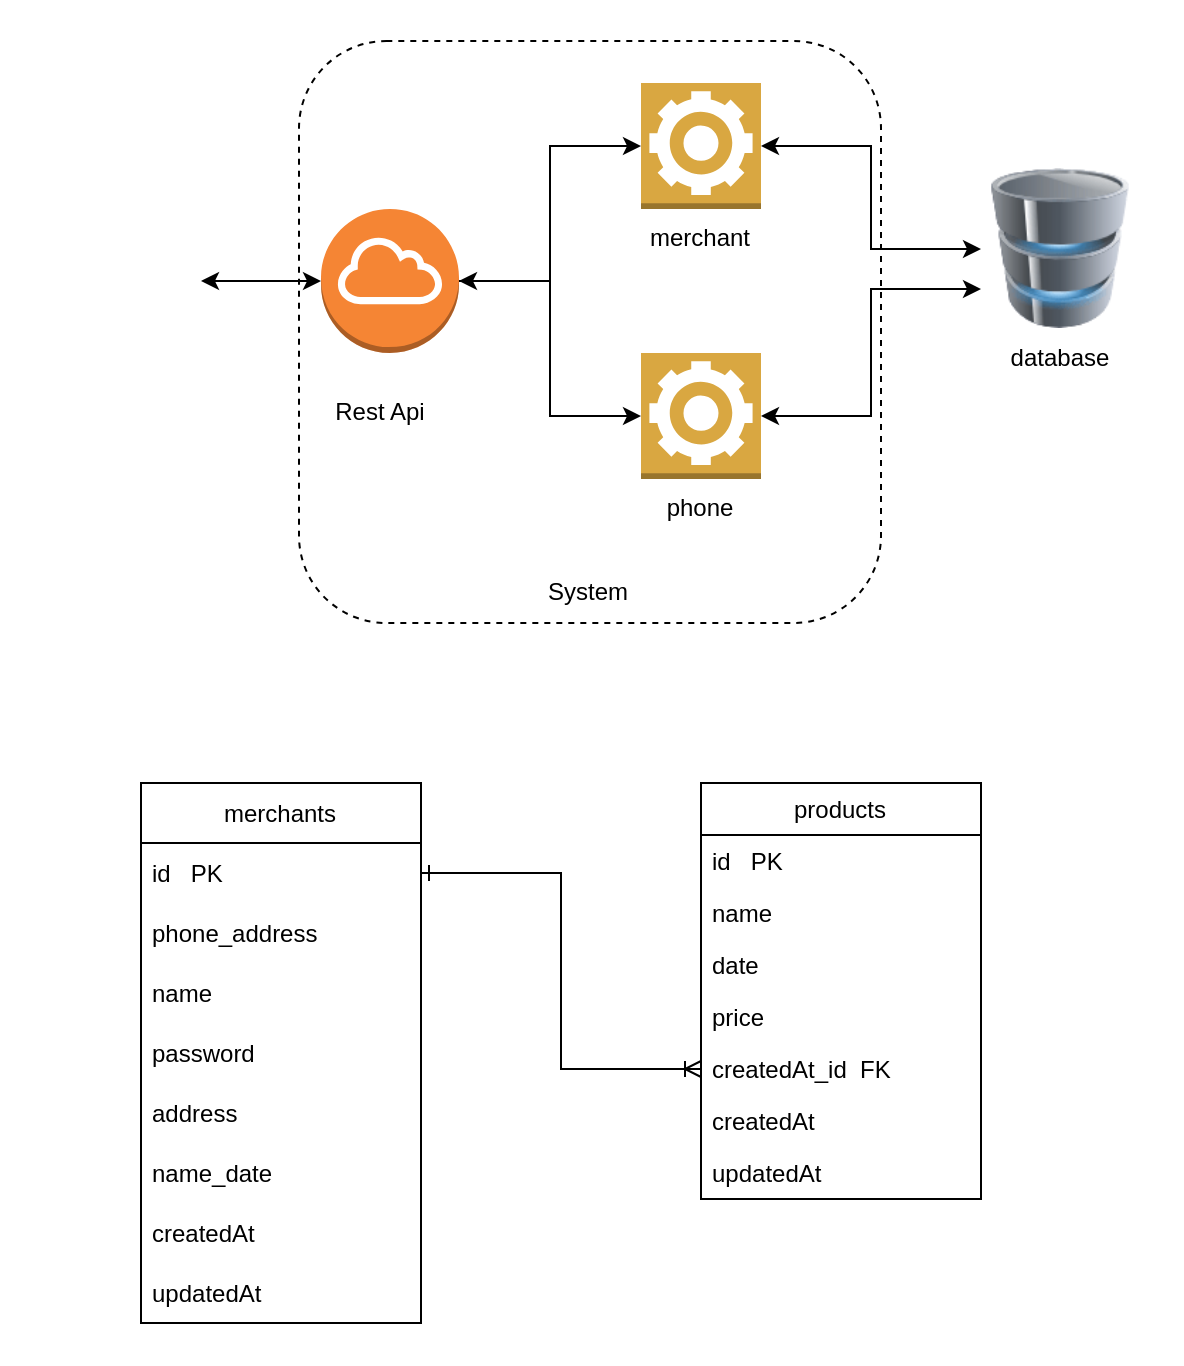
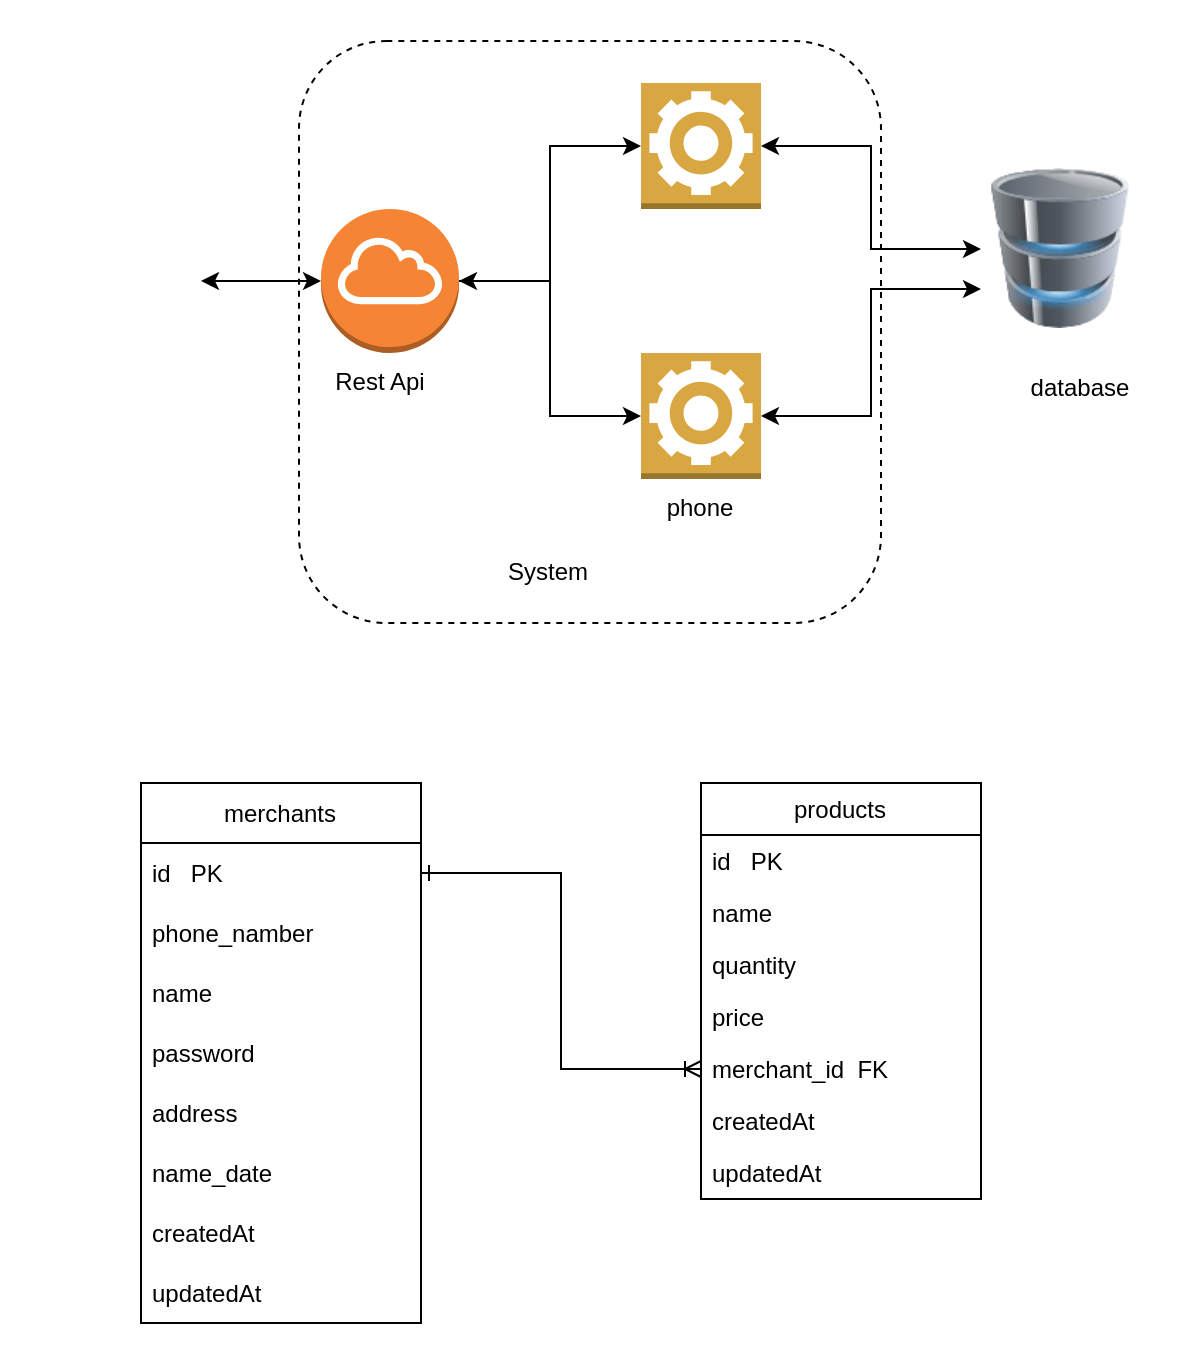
(701, 239) -> none
(1061, 359) -> (1081, 389)
(381, 413) -> (381, 383)
(589, 593) -> (549, 573)
(239, 934) -> (233, 934)
(739, 966) -> (763, 966)
(813, 1070) -> (807, 1070)
